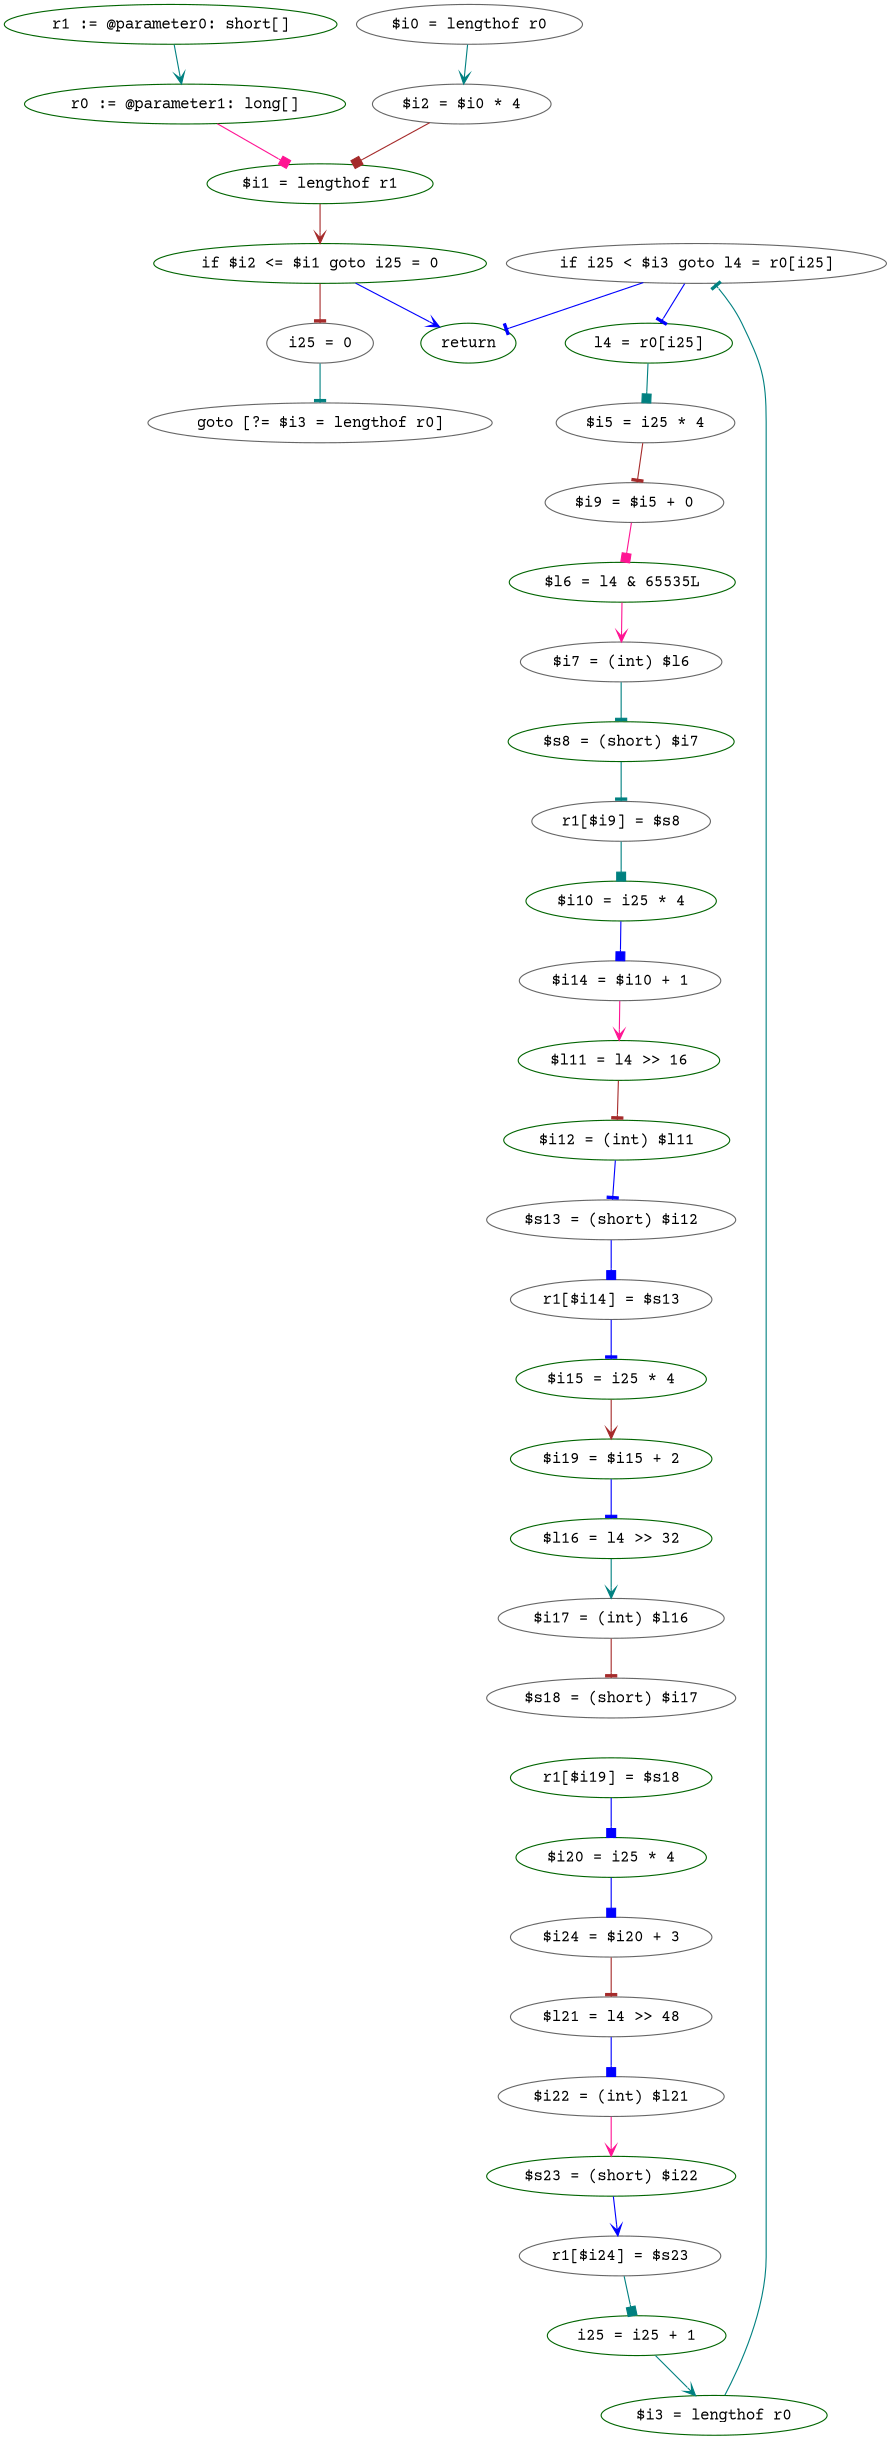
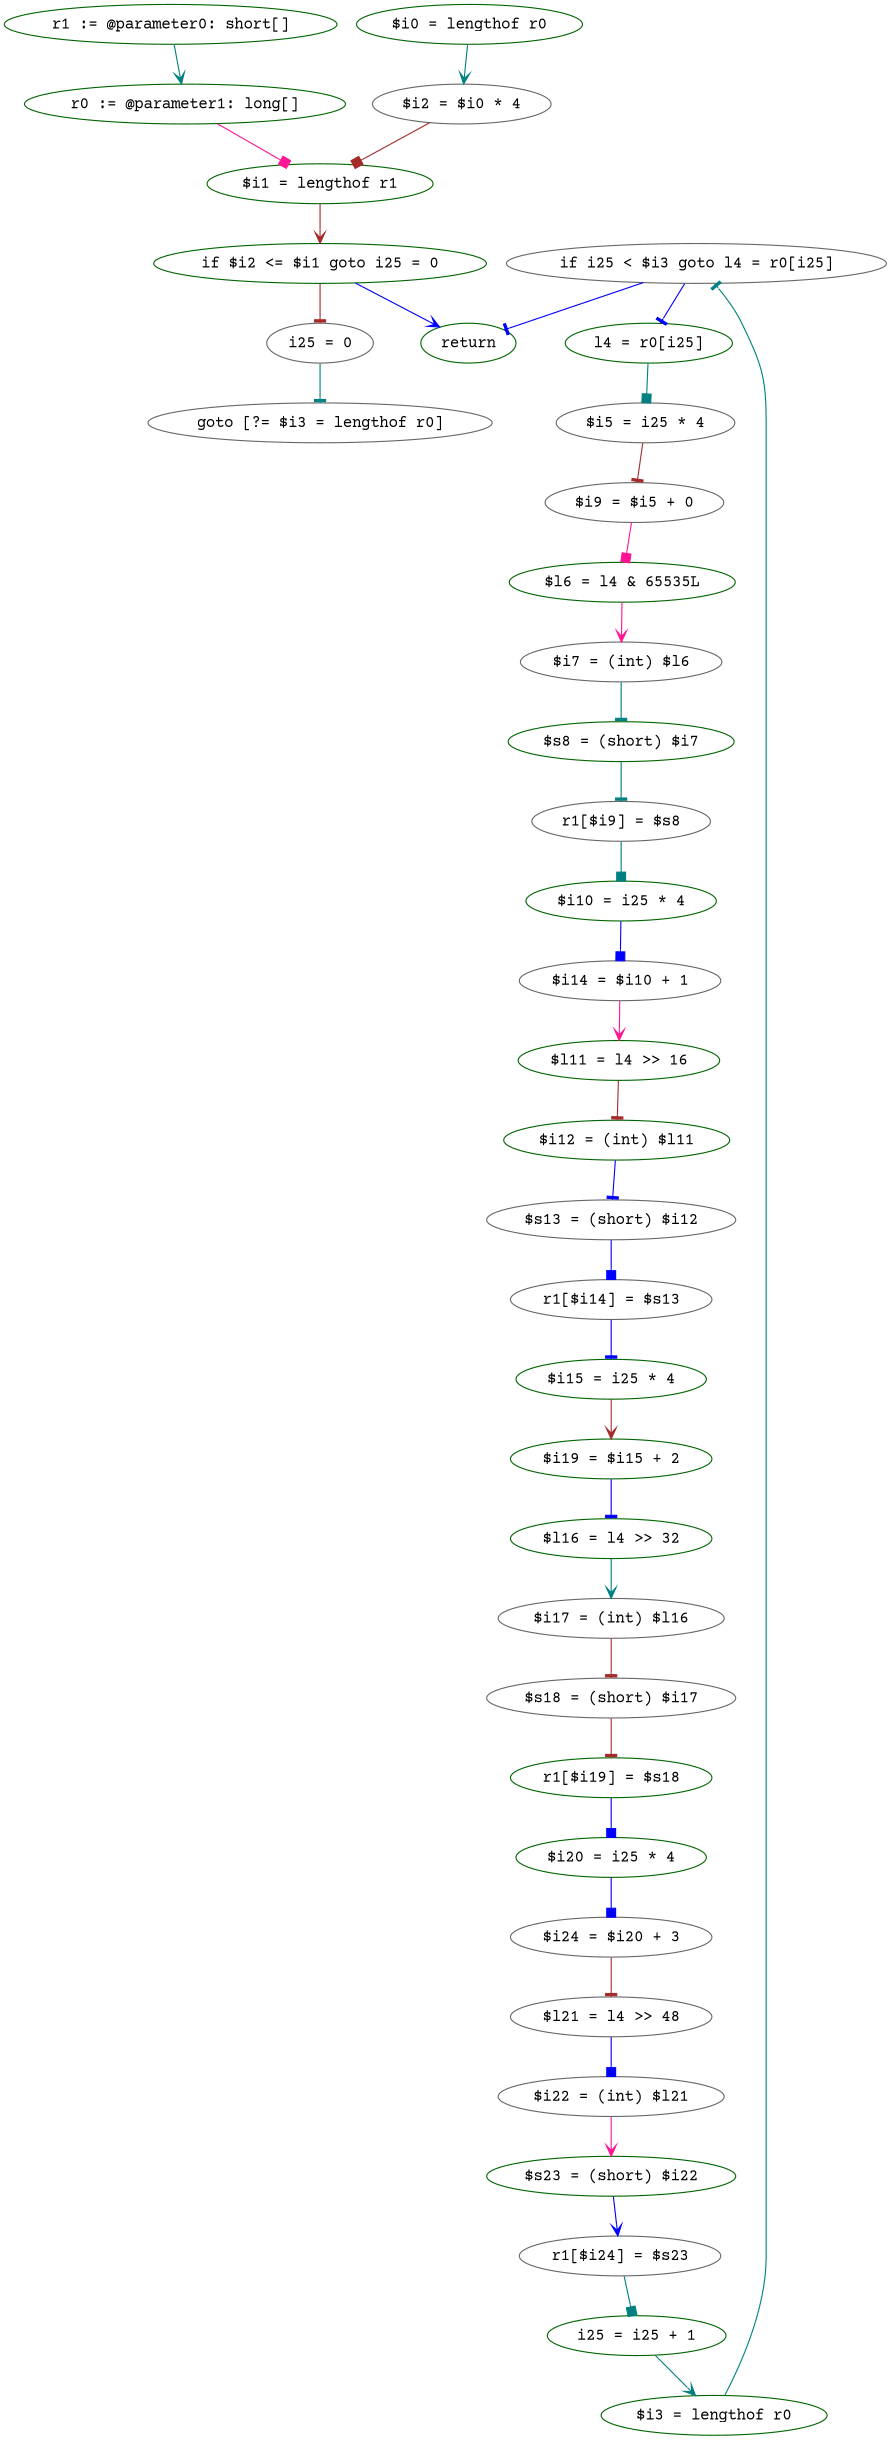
(469, 24) -> (469, 24)
none -> (611, 1735)
